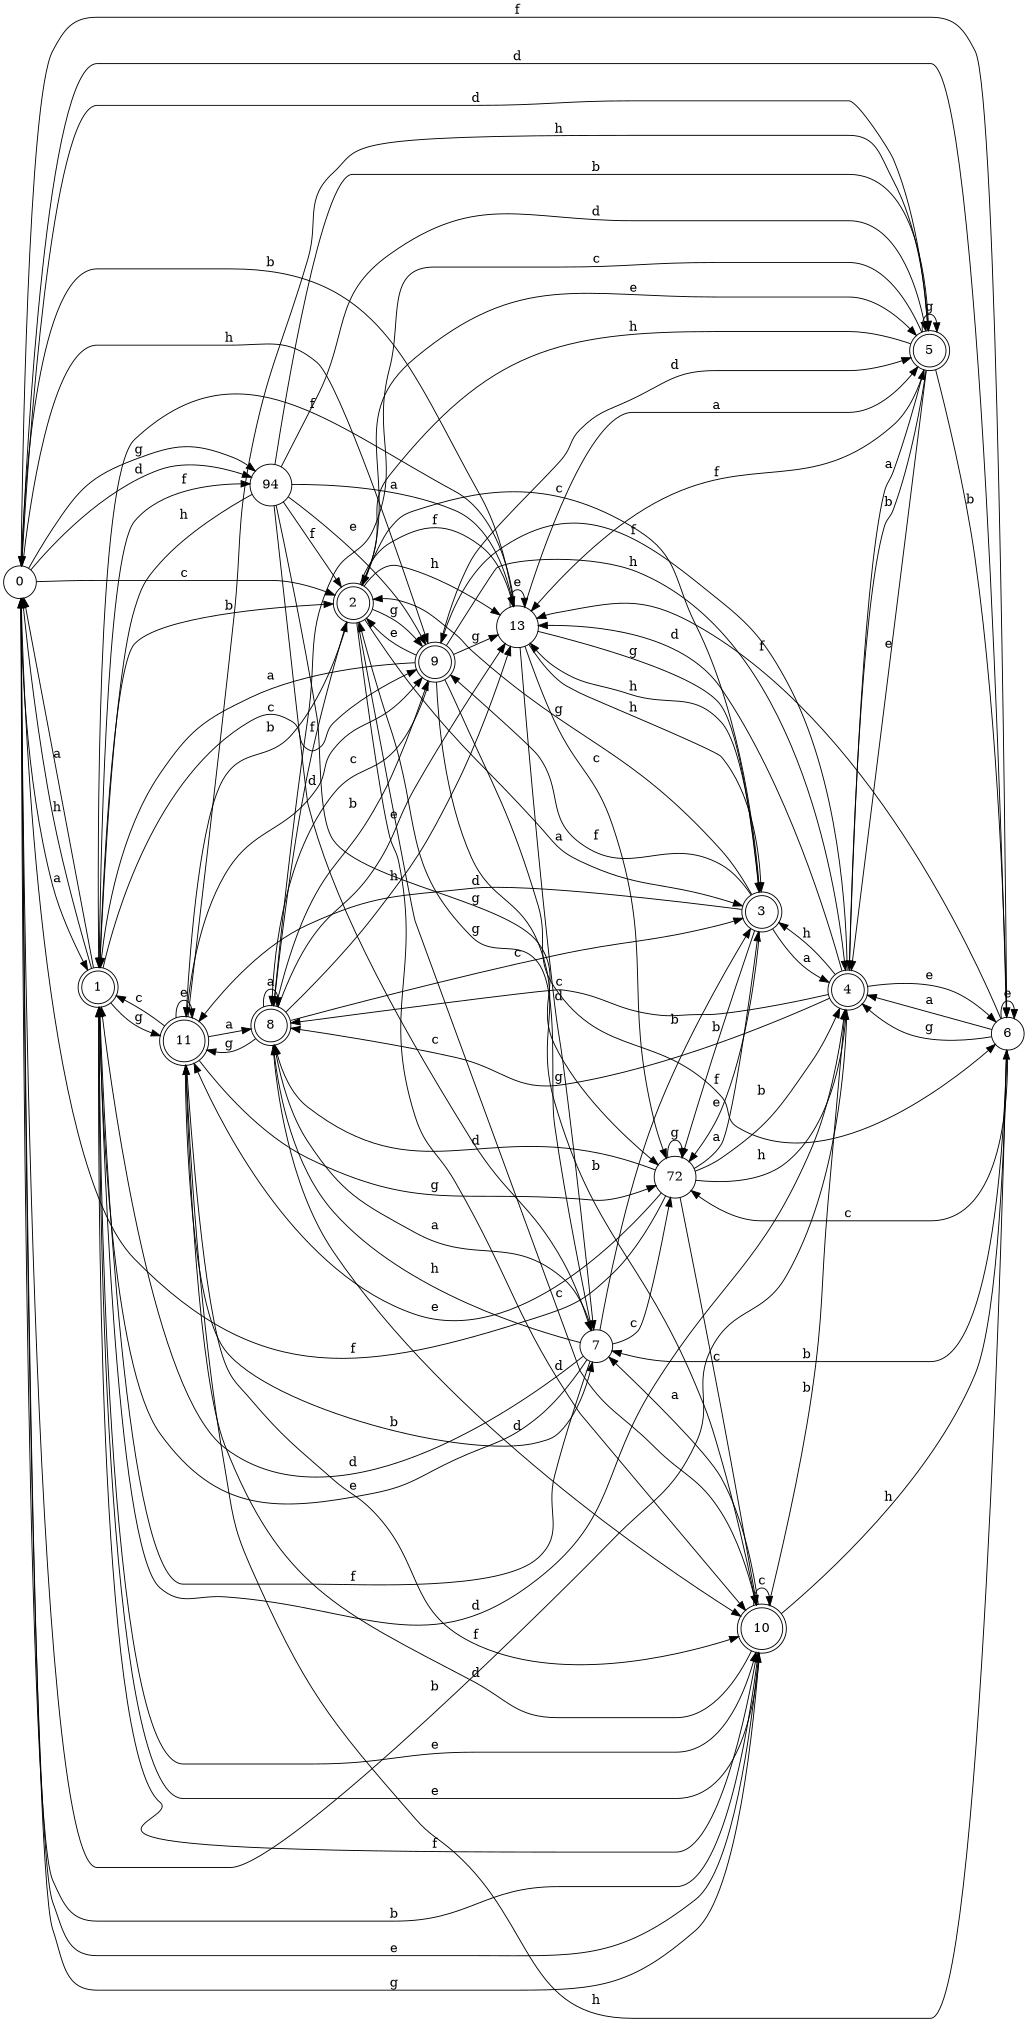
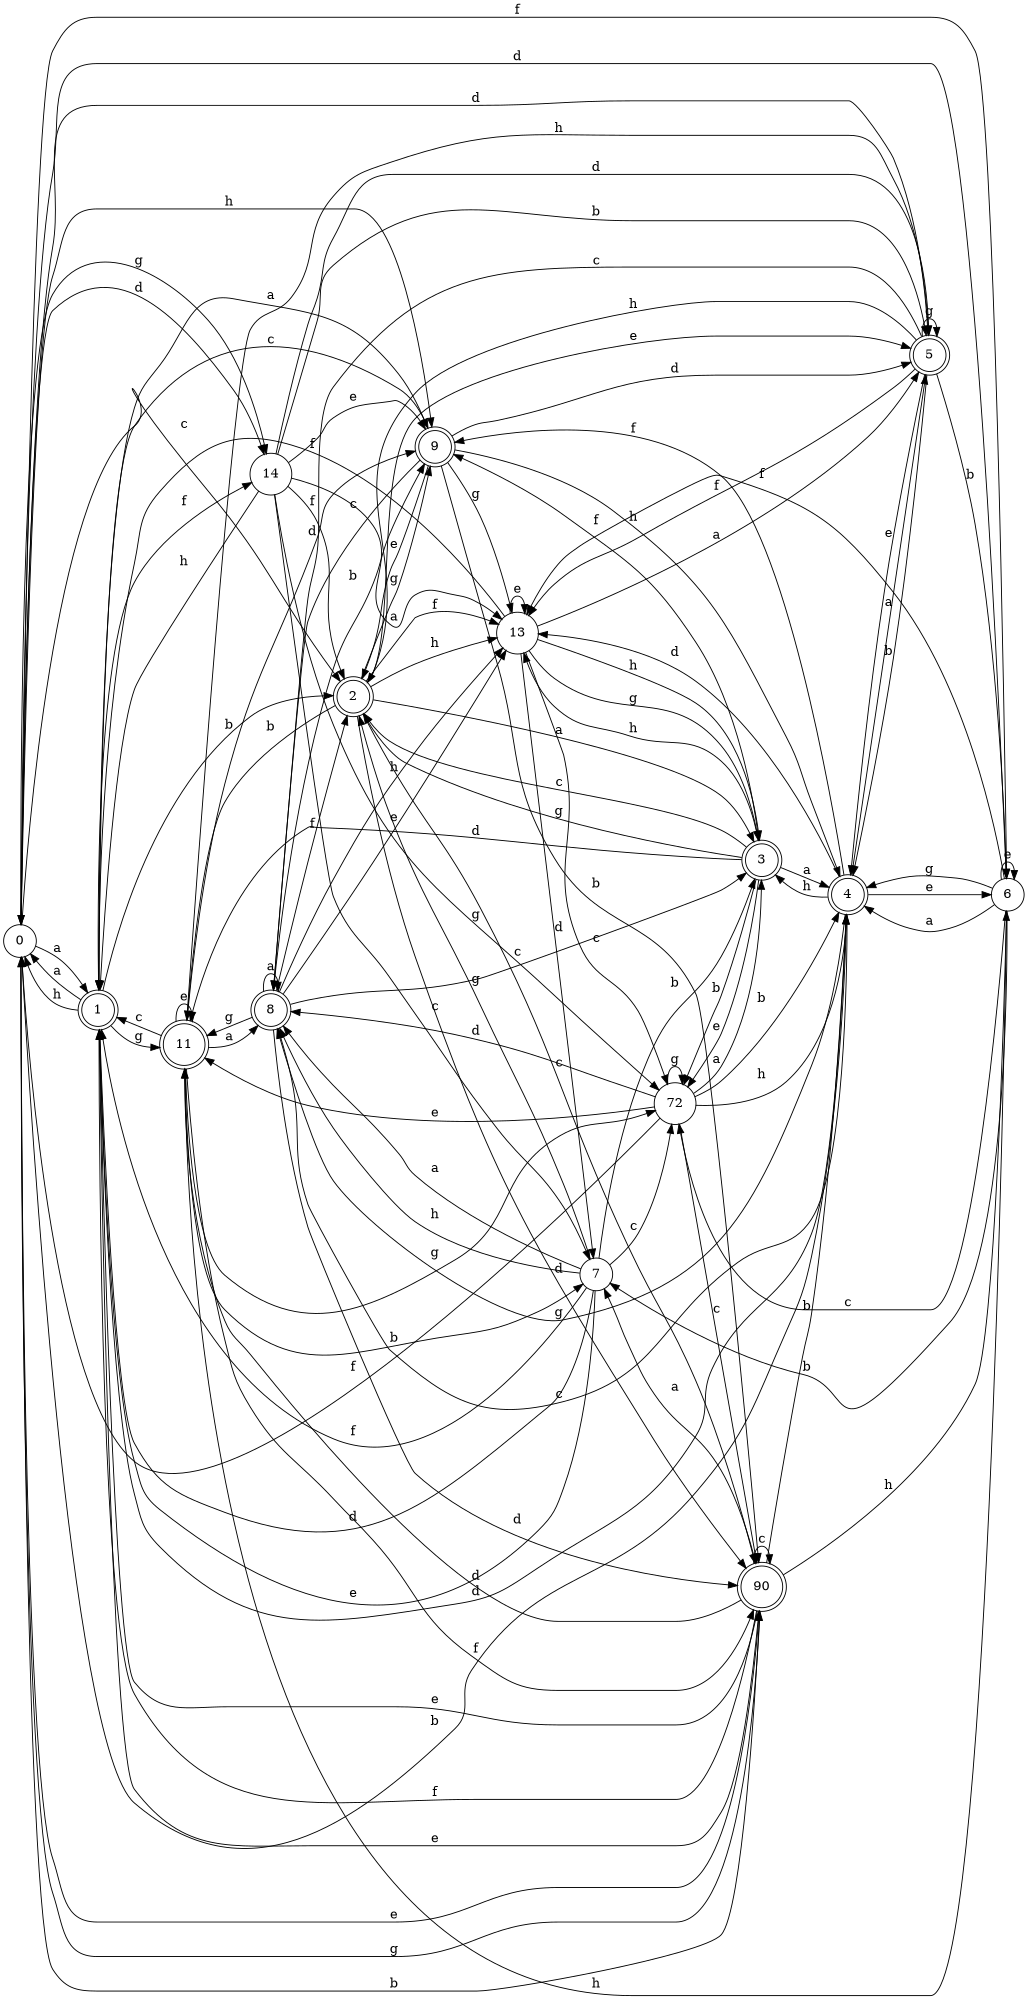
(248, 270) -> none
(271, 485) -> (271, 474)
(628, 1043) -> none
(762, 1629) -> (762, 1587)
